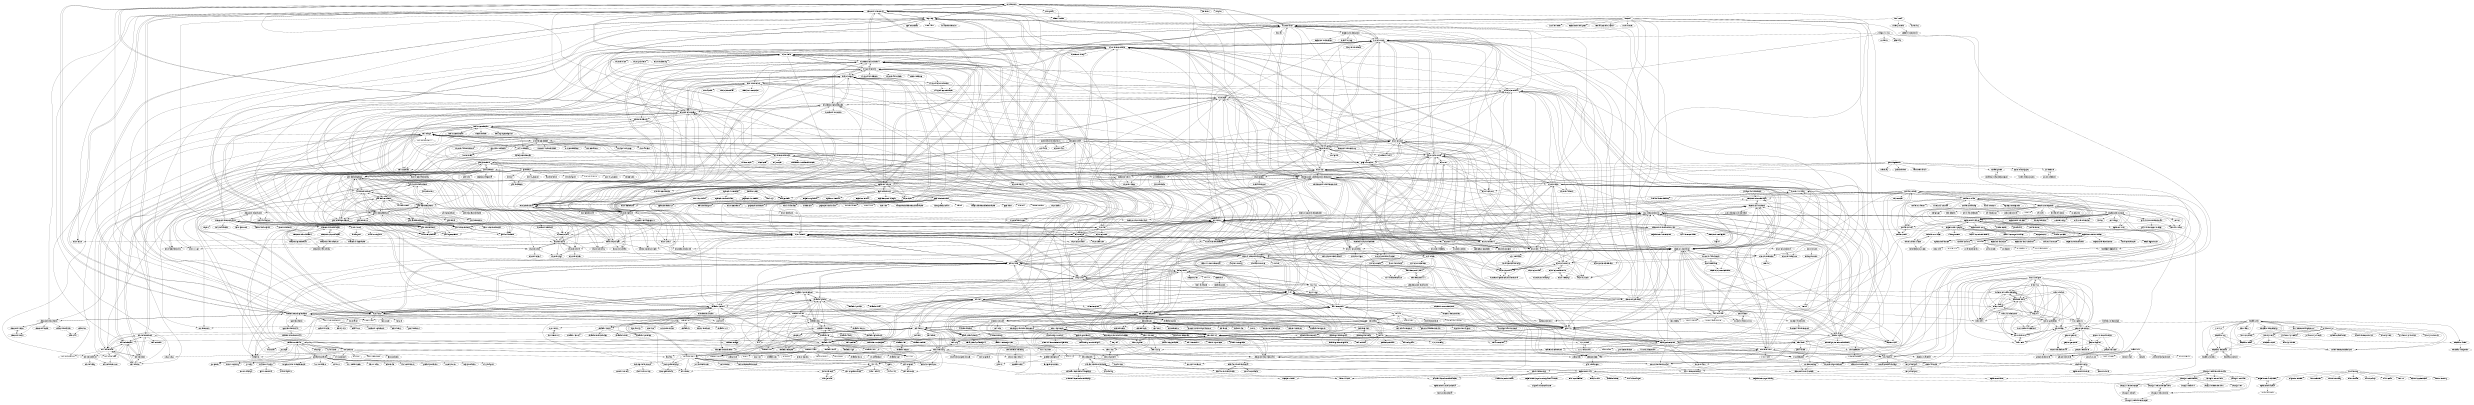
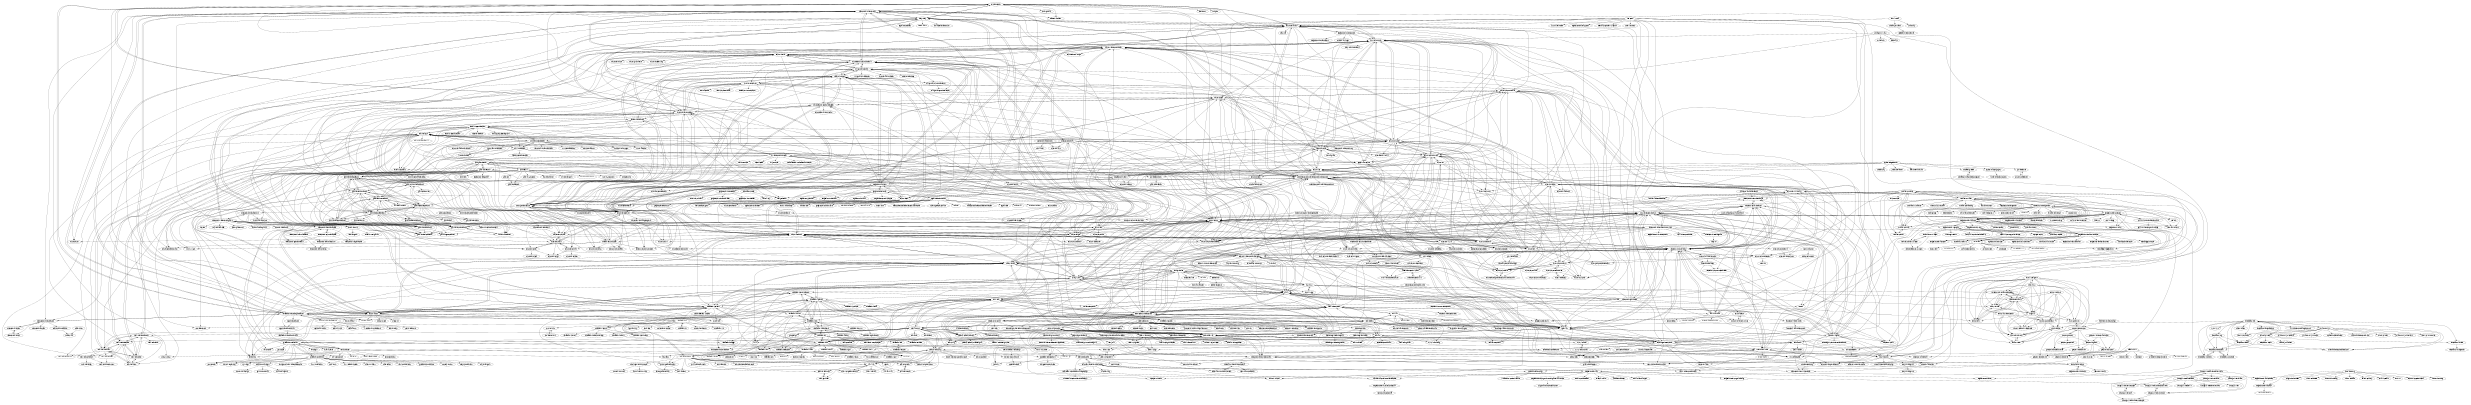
(1051, 141) -> (1045, 141)
